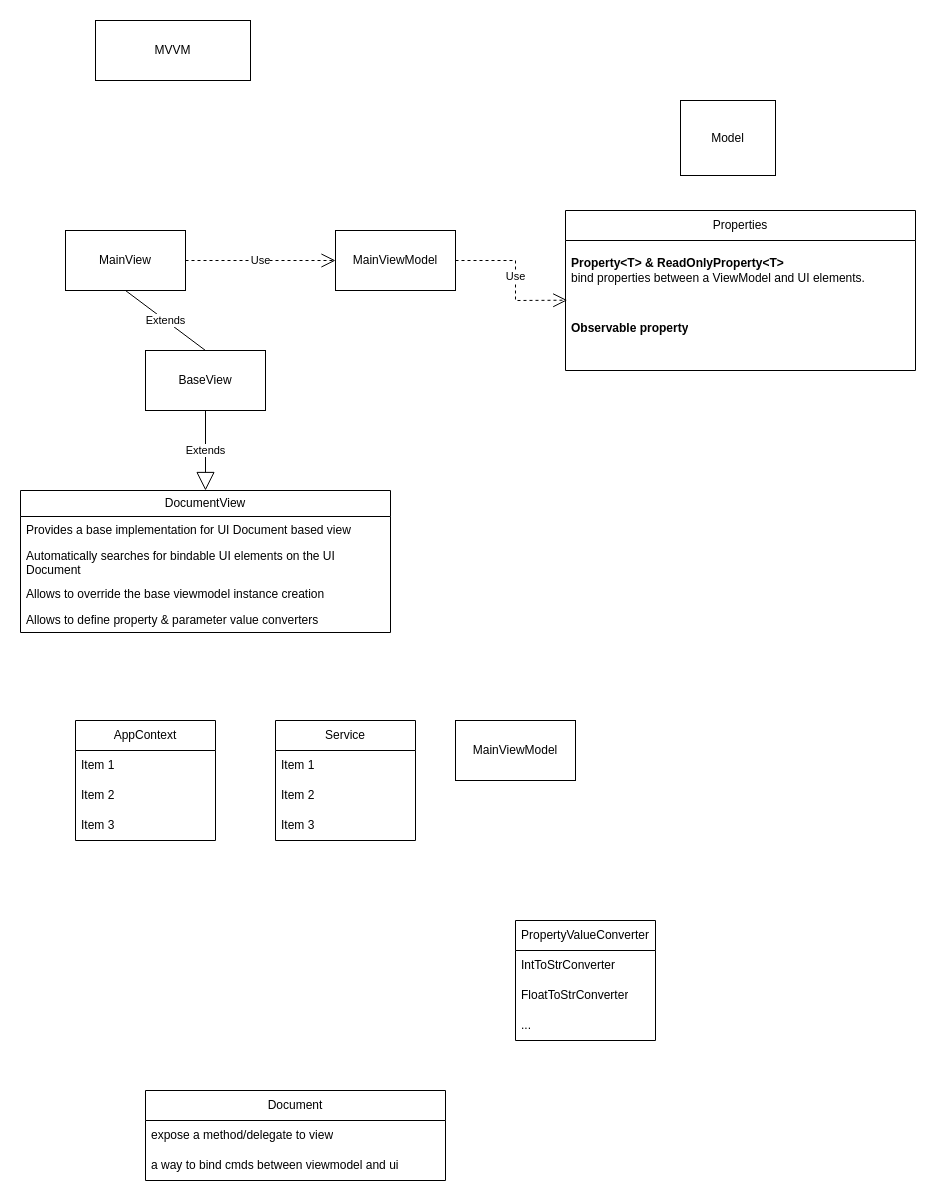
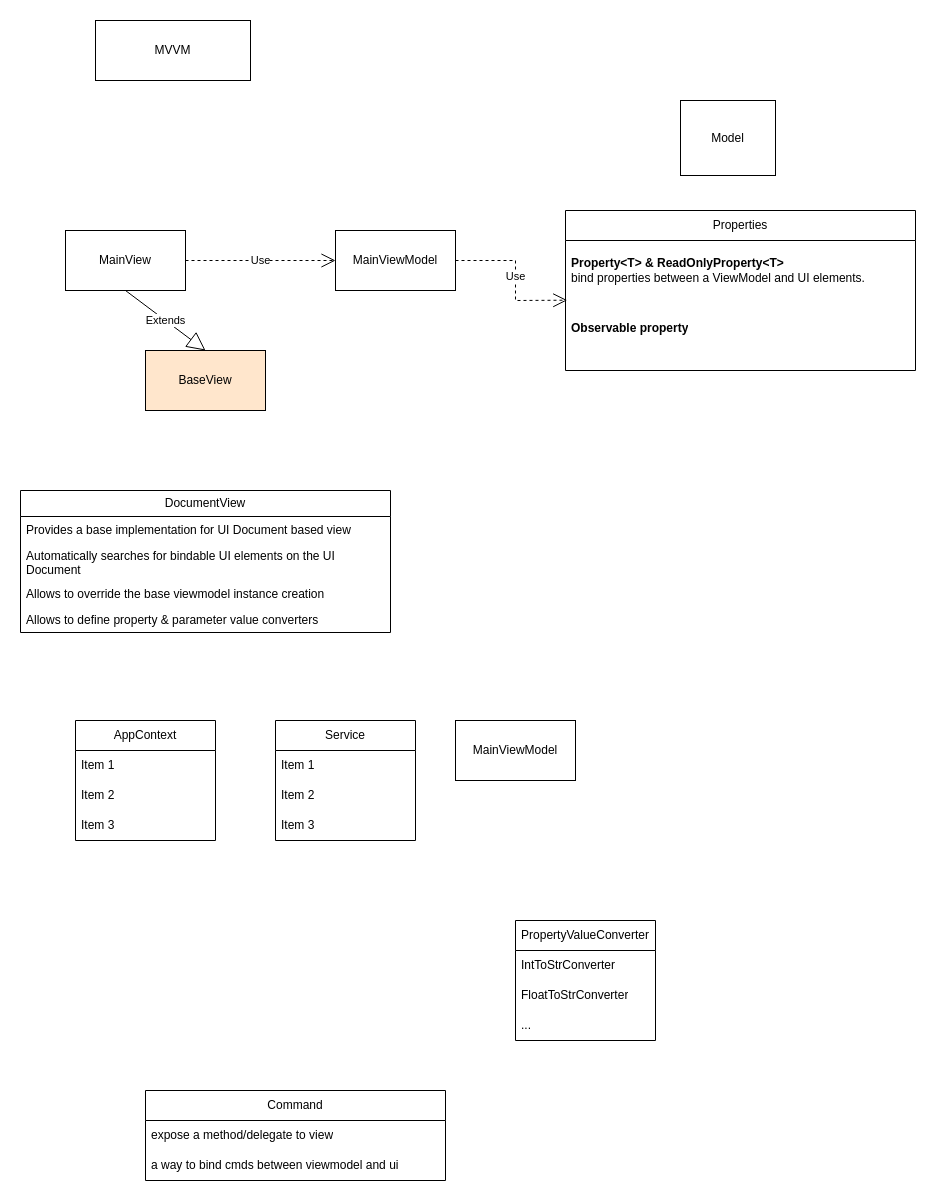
(196, 343) -> (189, 338)
(206, 381) -> (206, 381)
(206, 441) -> none
(296, 1106) -> (296, 1106)
